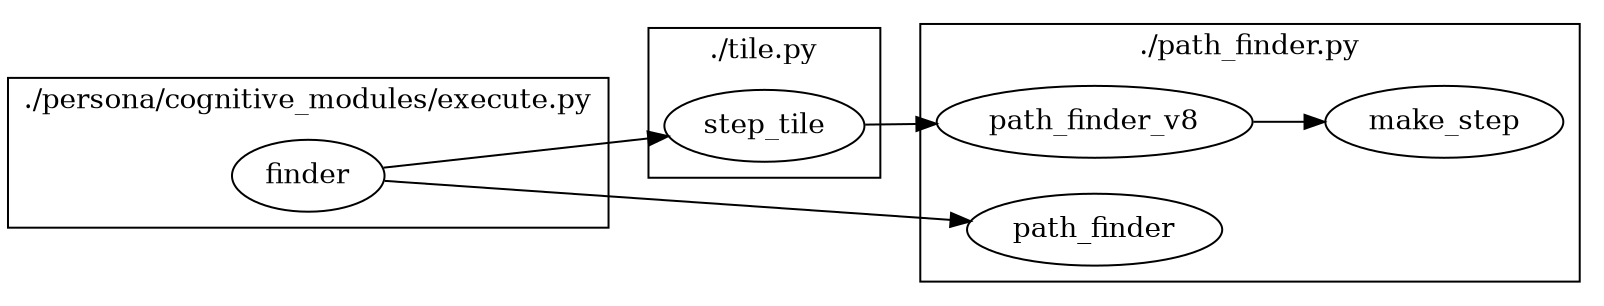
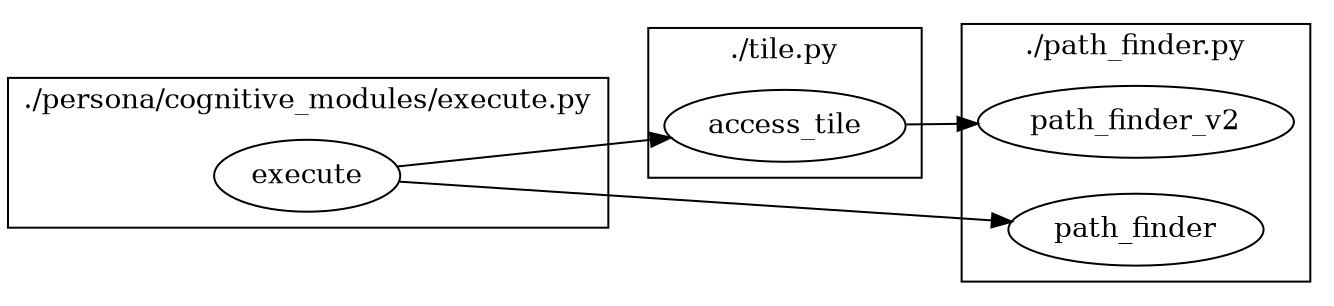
(1095, 122) -> (1136, 122)
(1444, 122) -> none
(764, 126) -> (785, 126)
(308, 176) -> (307, 176)
